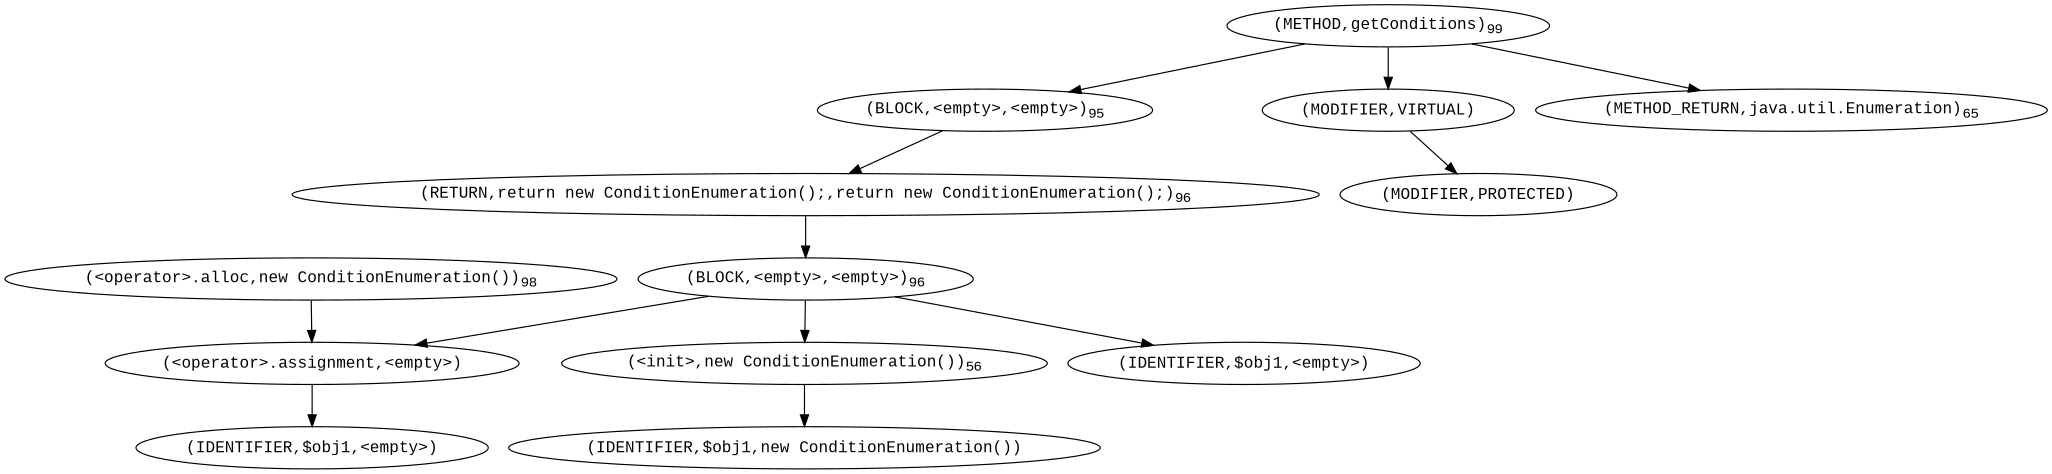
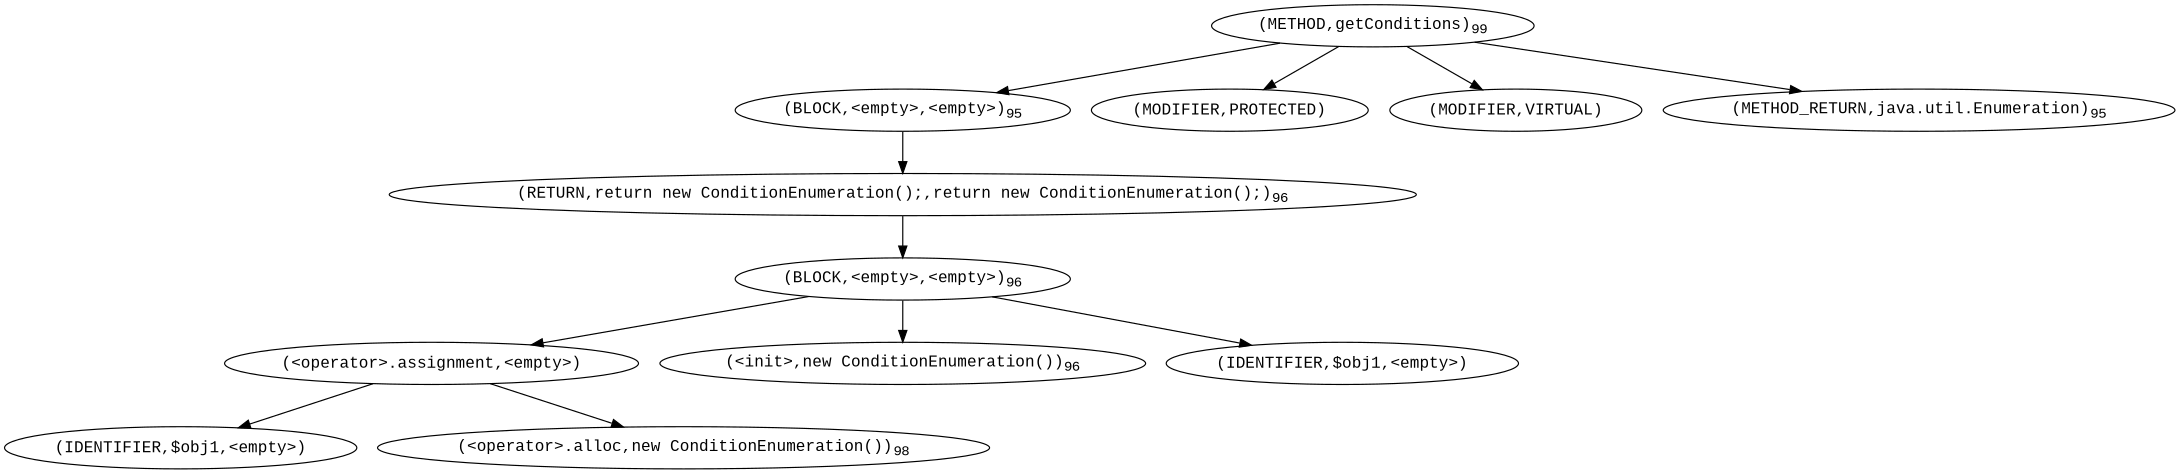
(1971, 108) -> (2098, 108)
(1429, 149) -> (1306, 65)
(311, 315) -> (551, 403)
(974, 362) -> (1072, 362)
(804, 448) -> none
